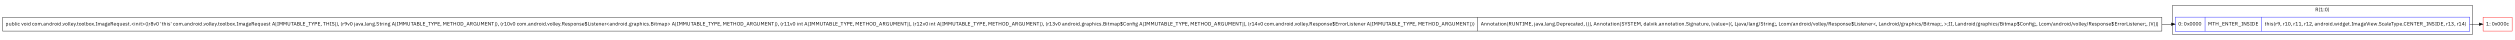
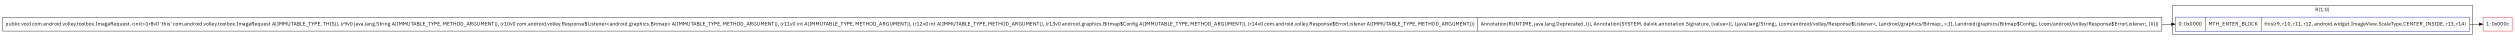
(2233, 24) -> (2233, 24)
